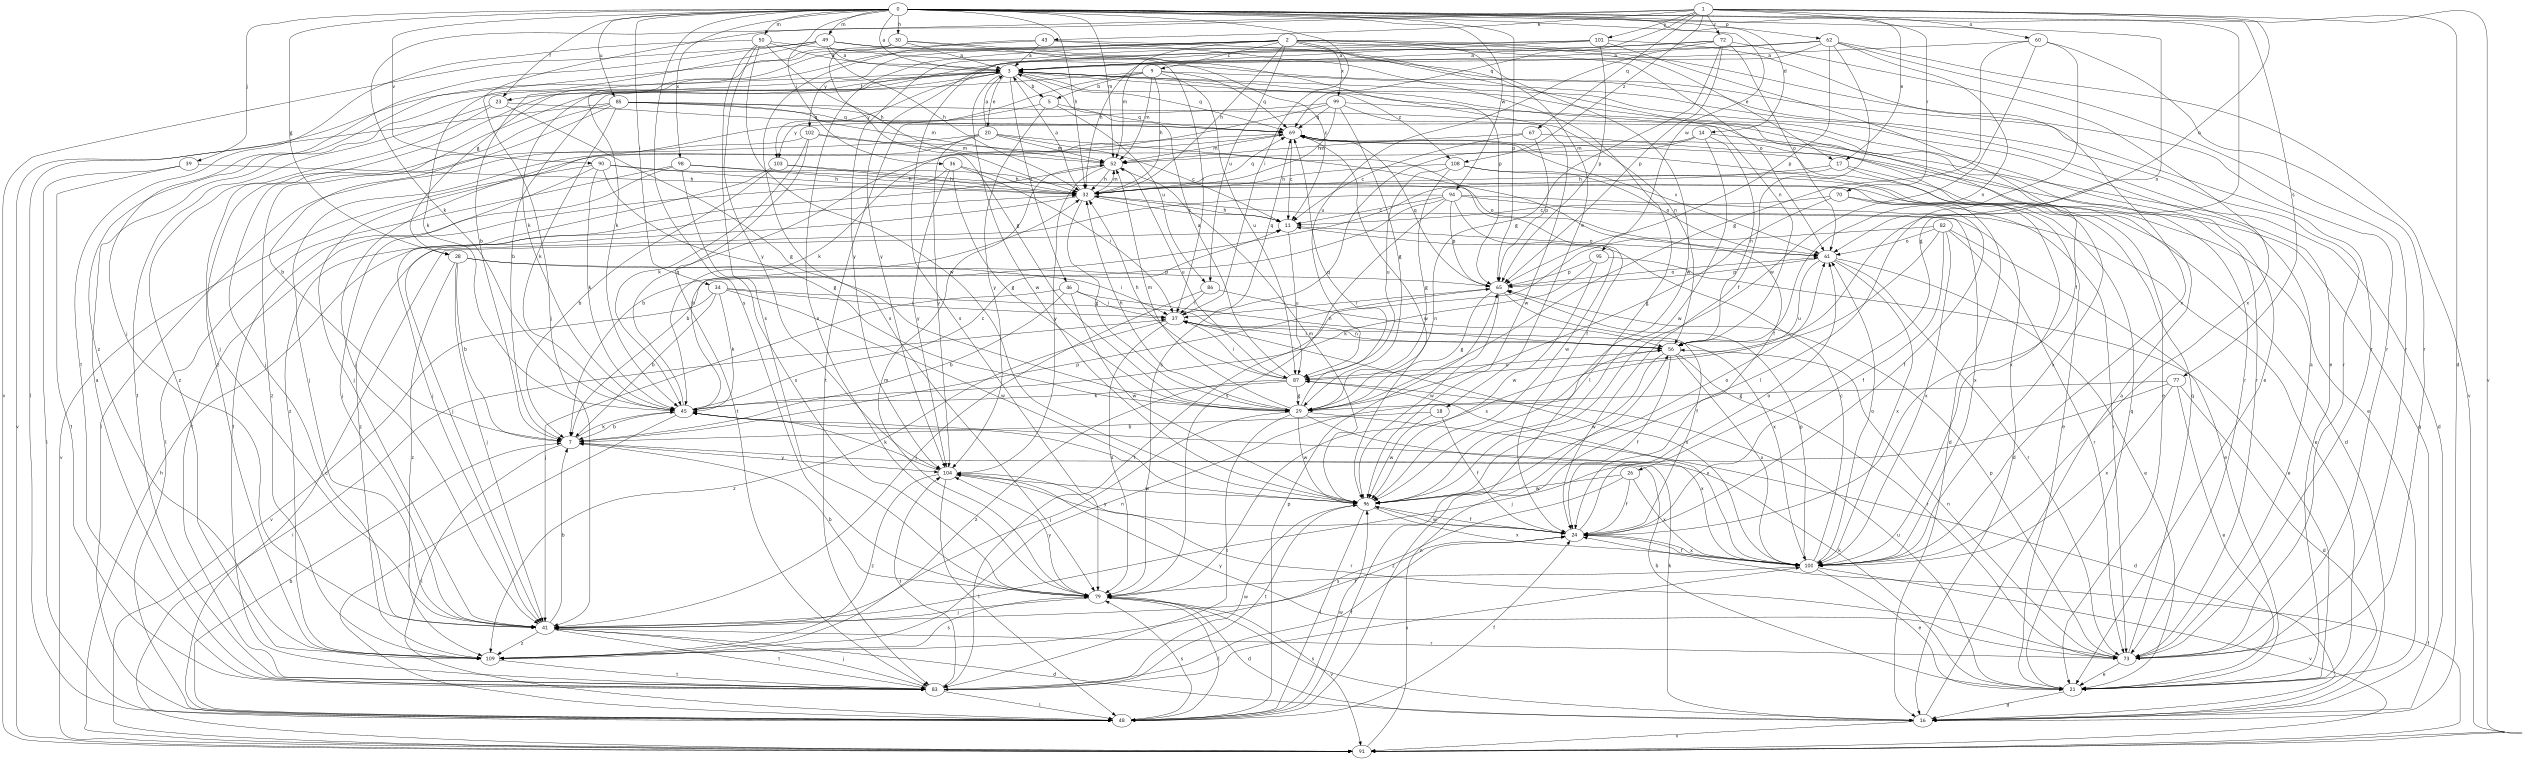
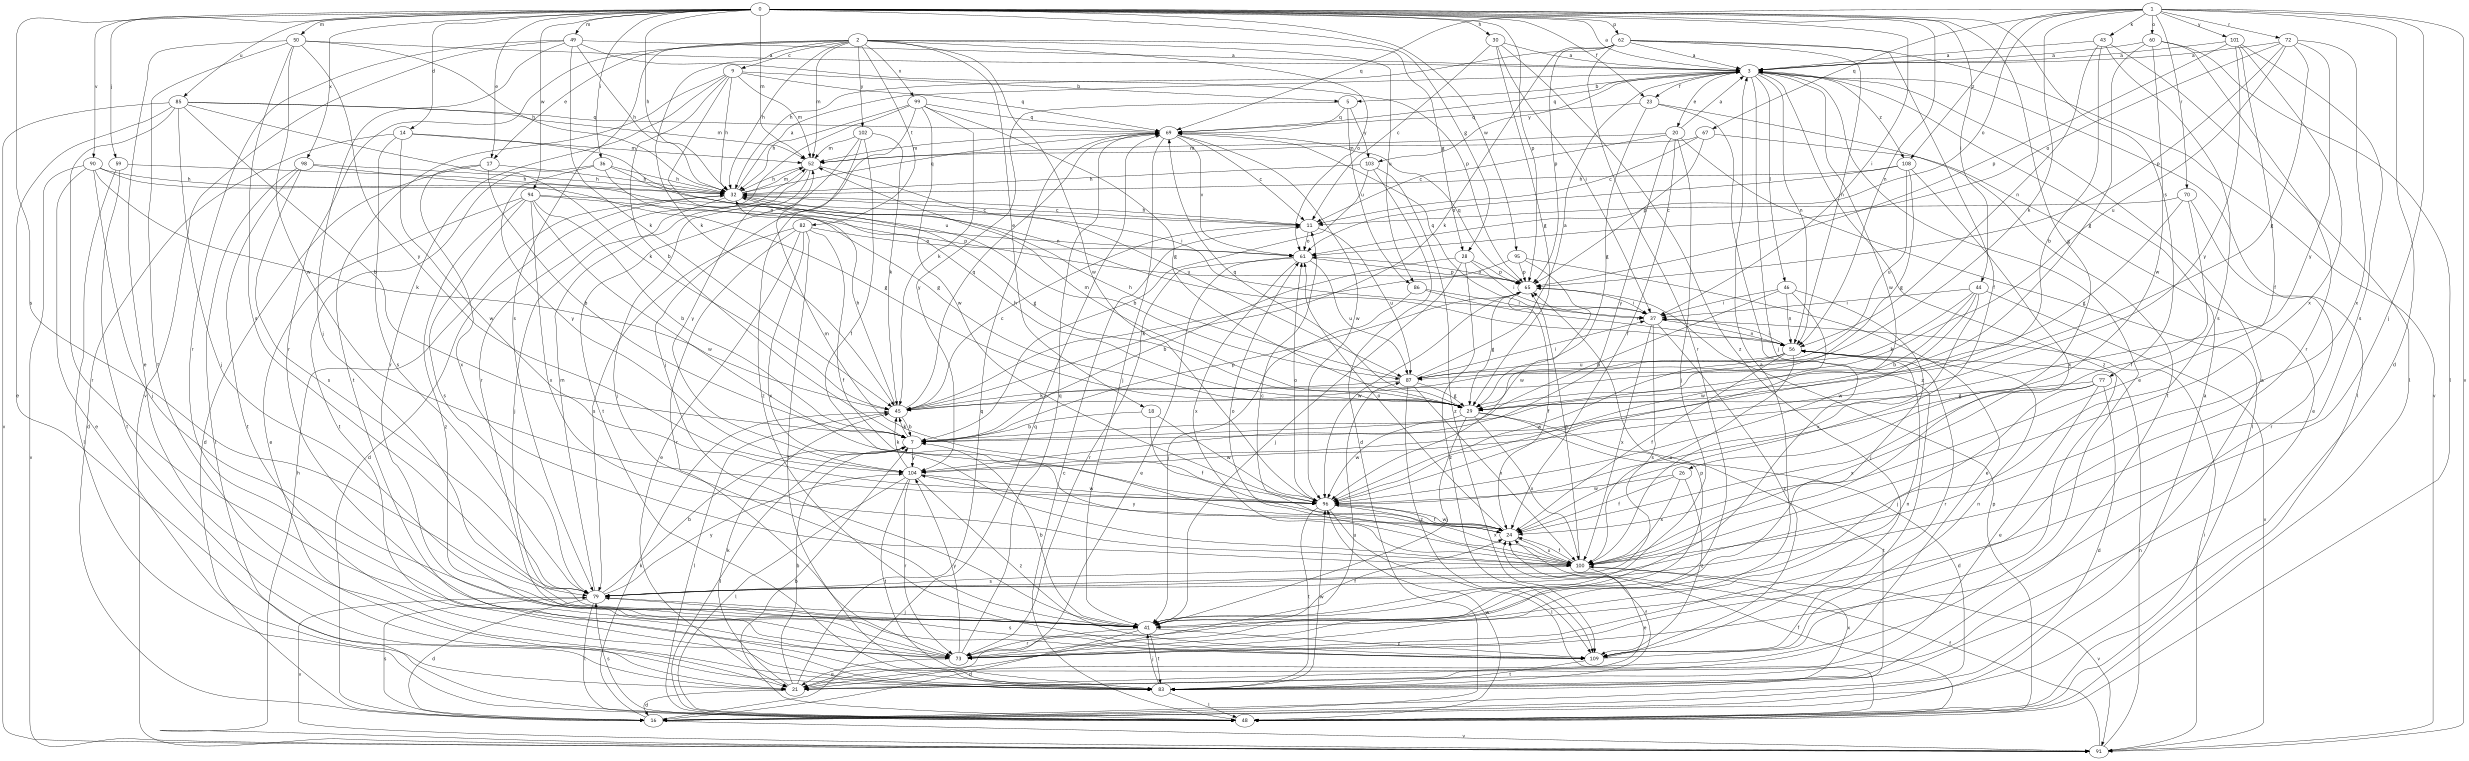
(189, 164) -> (118, 164)
none -> (914, 167)
(718, 288) -> (1979, 288)
(905, 590) -> (940, 662)
